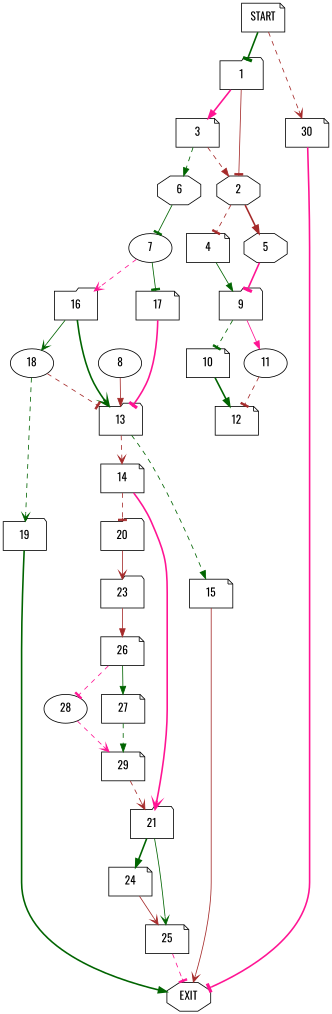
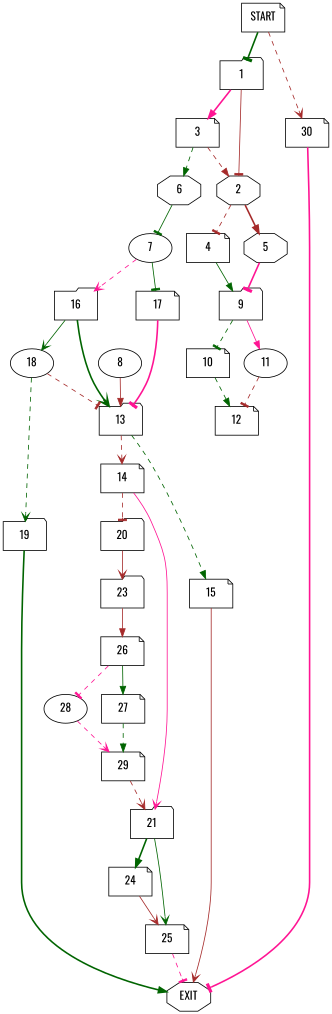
(221, 388) -> (221, 388)
(167, 644) -> (167, 644)
